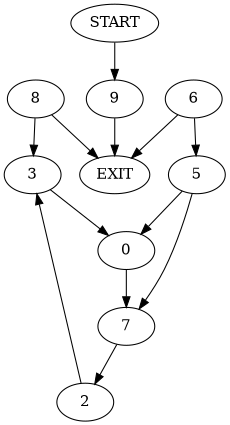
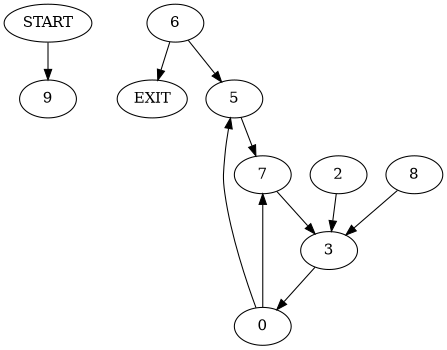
(115, 132) -> none
(71, 133) -> none
(165, 209) -> (230, 220)
(108, 360) -> (292, 209)
